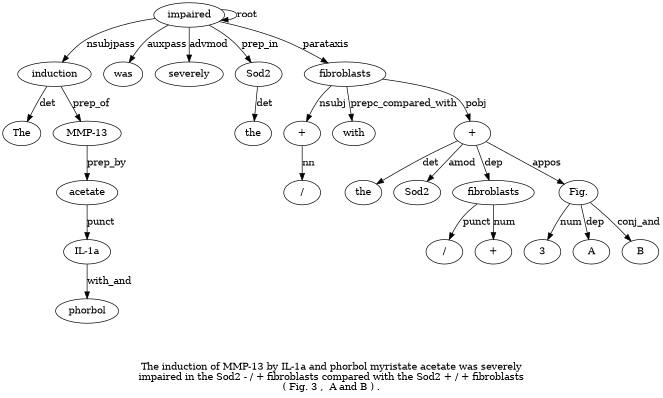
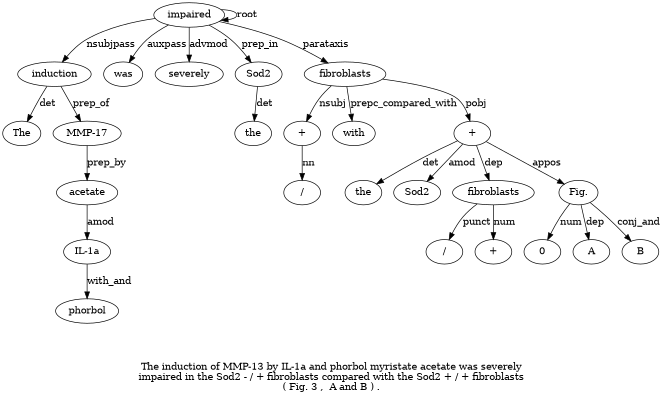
(87, 133) -> (87, 133)
(101, 222) -> (101, 222)
(542, 252) -> (542, 252)
